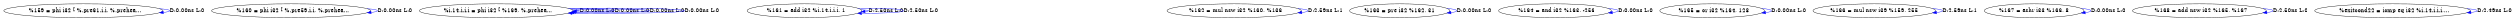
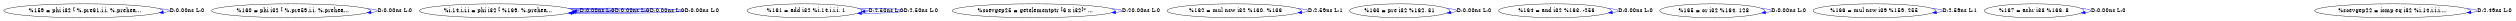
none -> (1034, 11)
(2199, 11) -> none
(2393, 11) -> (2393, 11)
